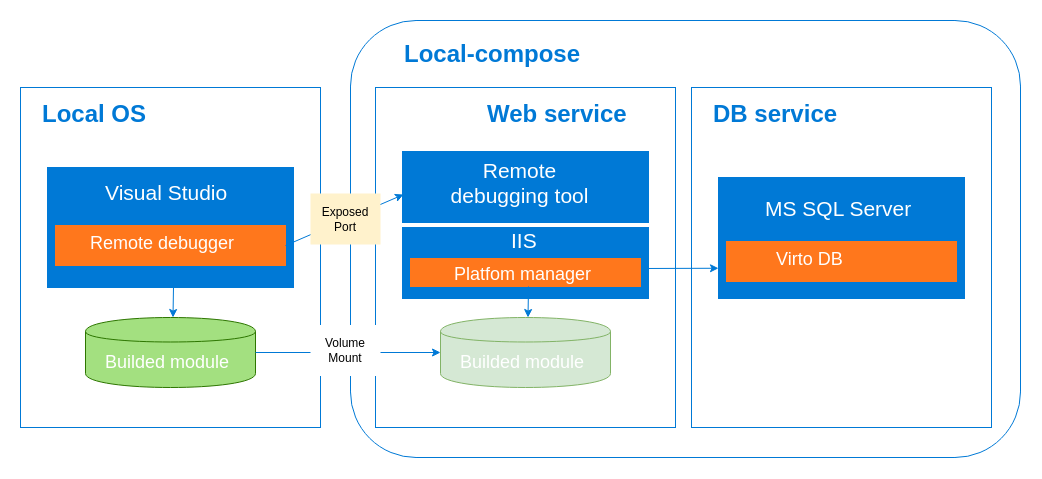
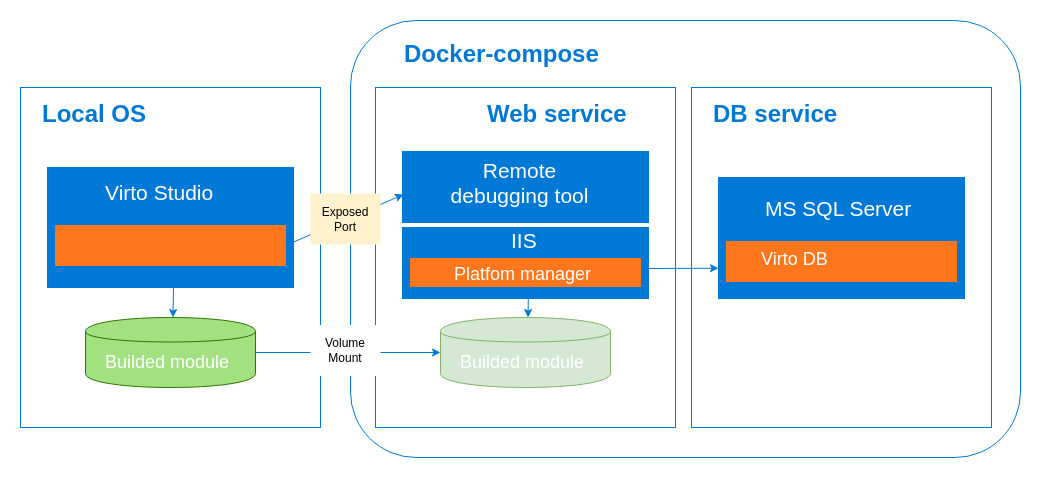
(489, 55) -> (499, 55)
(171, 193) -> (168, 193)
(179, 246) -> none
(815, 257) -> (800, 257)
